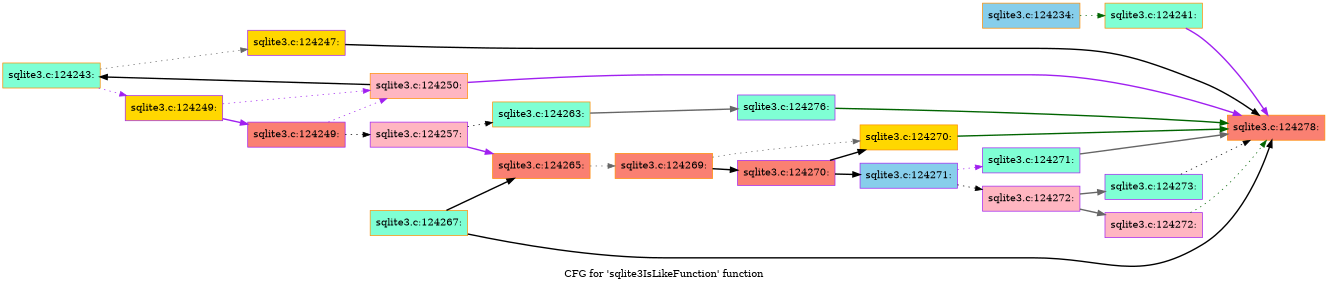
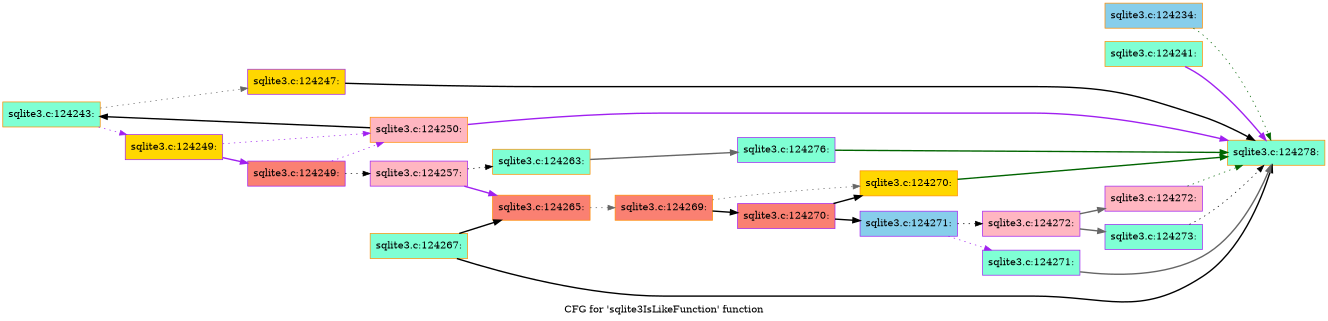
(1089, 16) -> (1238, 76)
(1276, 128) -> (1276, 153)
